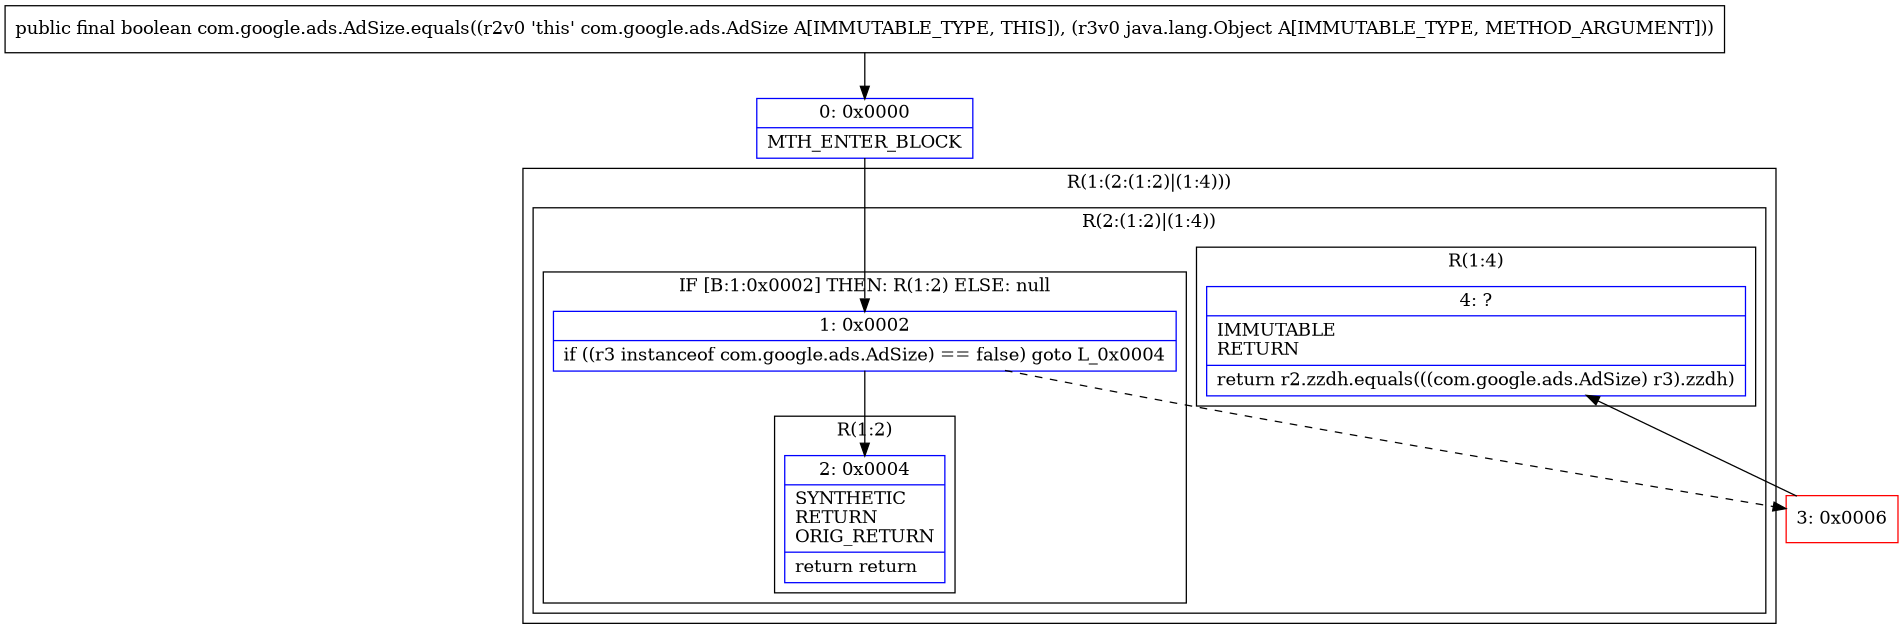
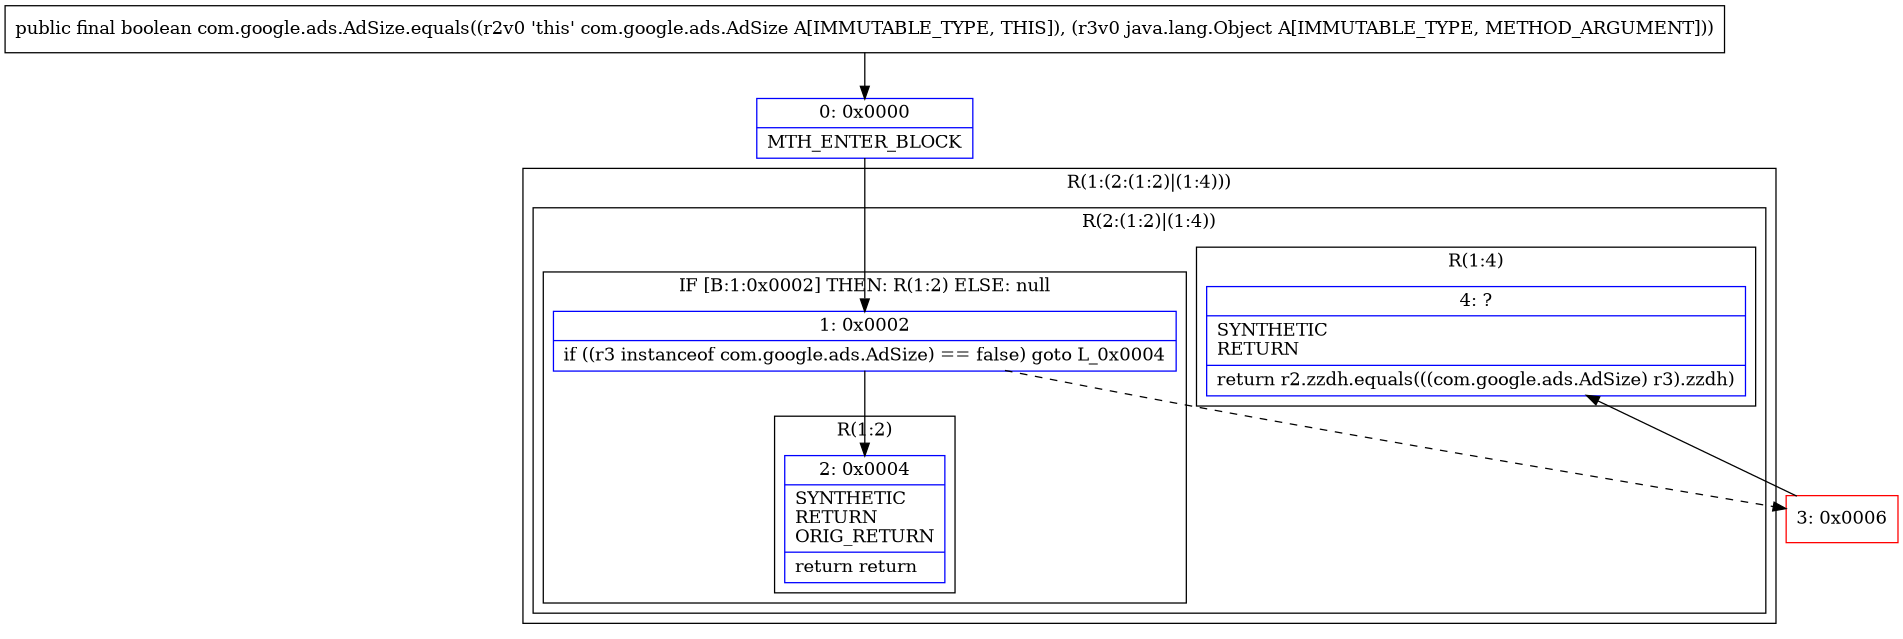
(1277, 330) -> (1273, 330)
